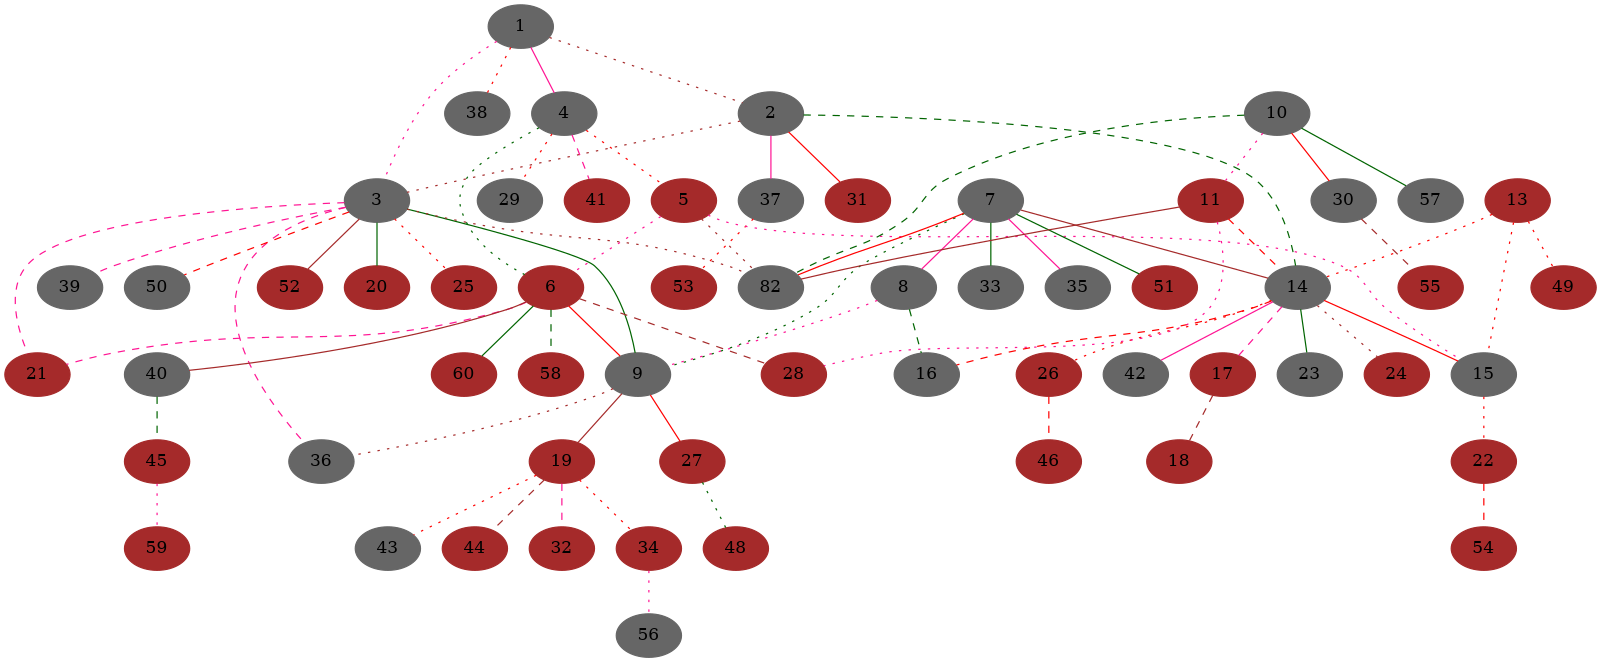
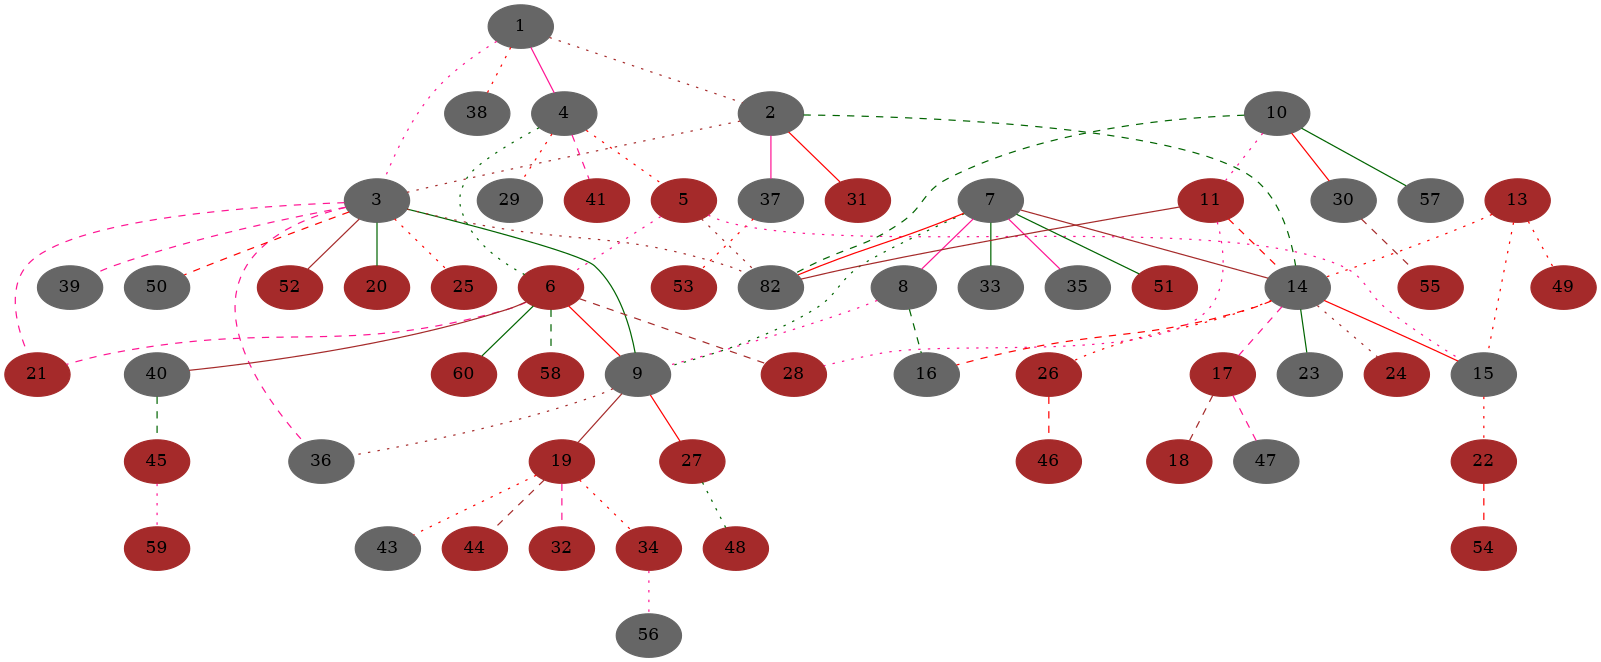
(1136, 375) -> none
none -> (1266, 462)
